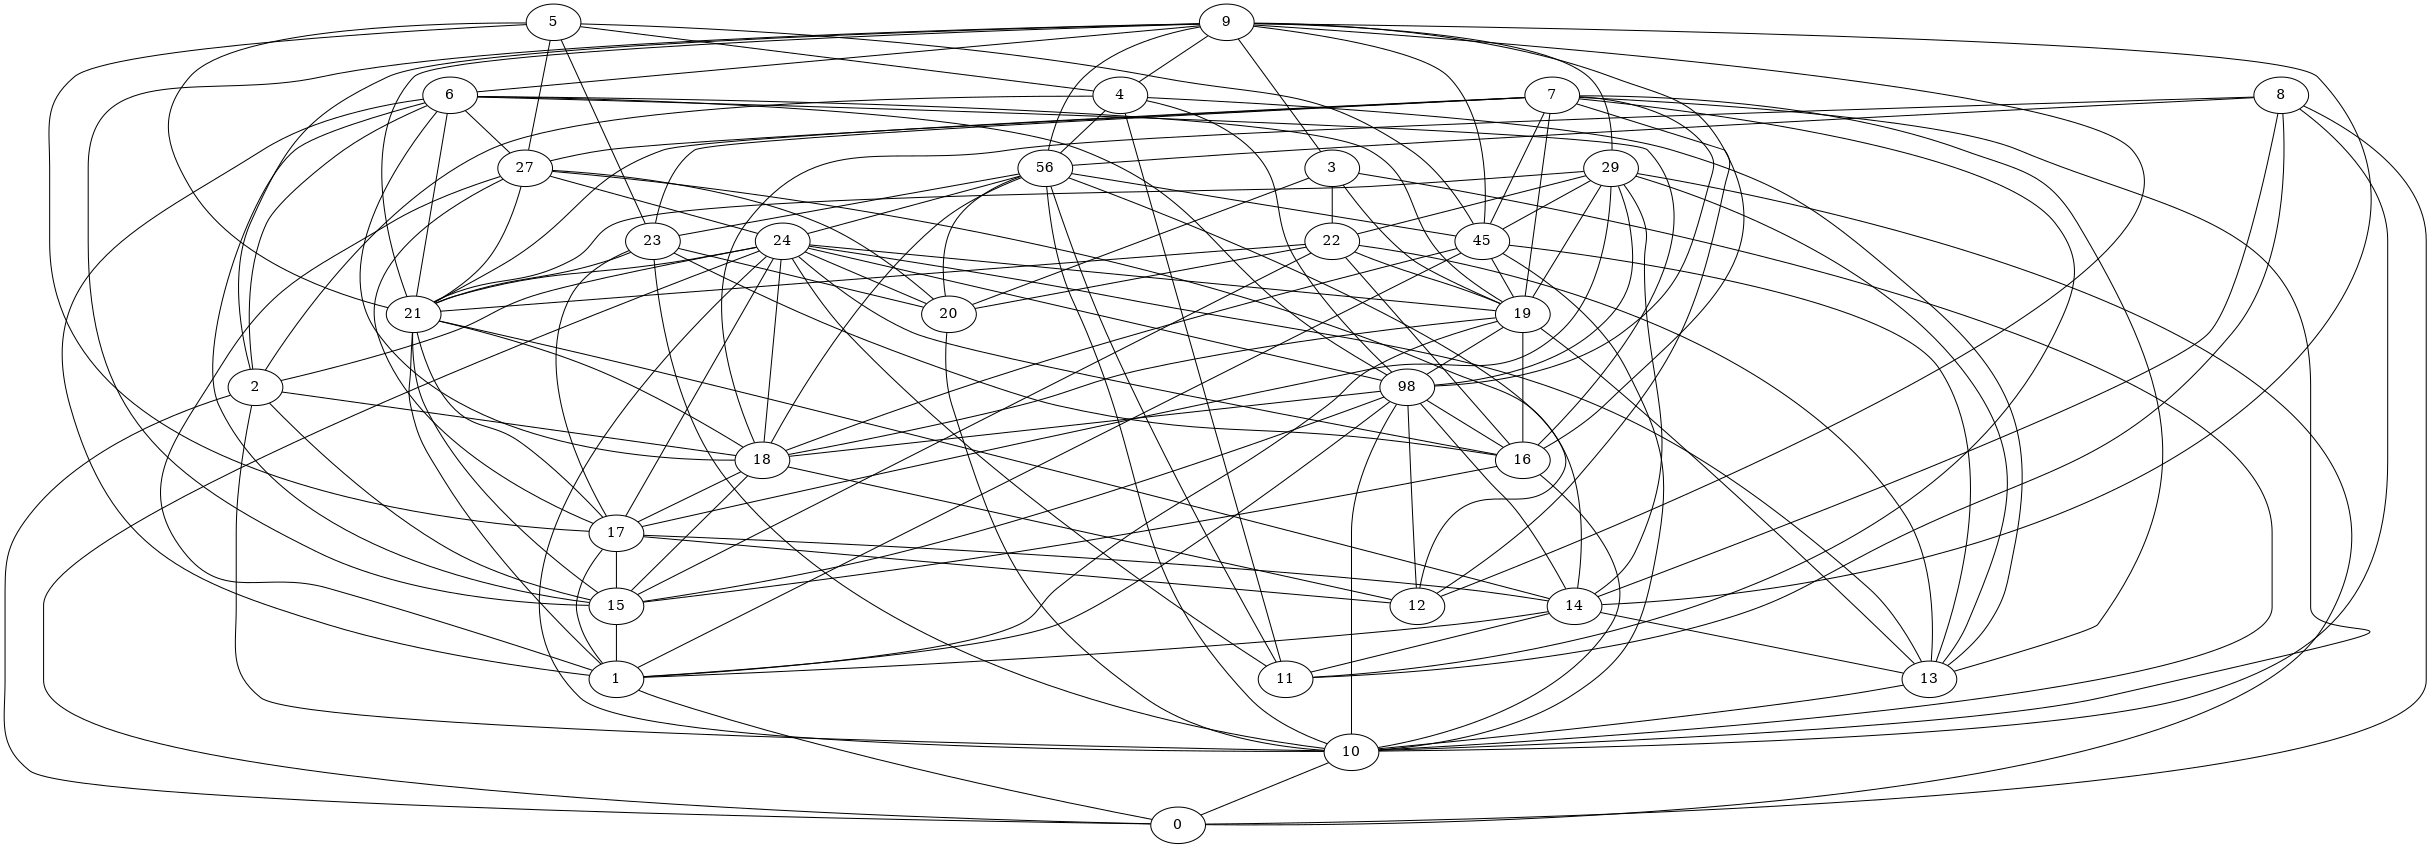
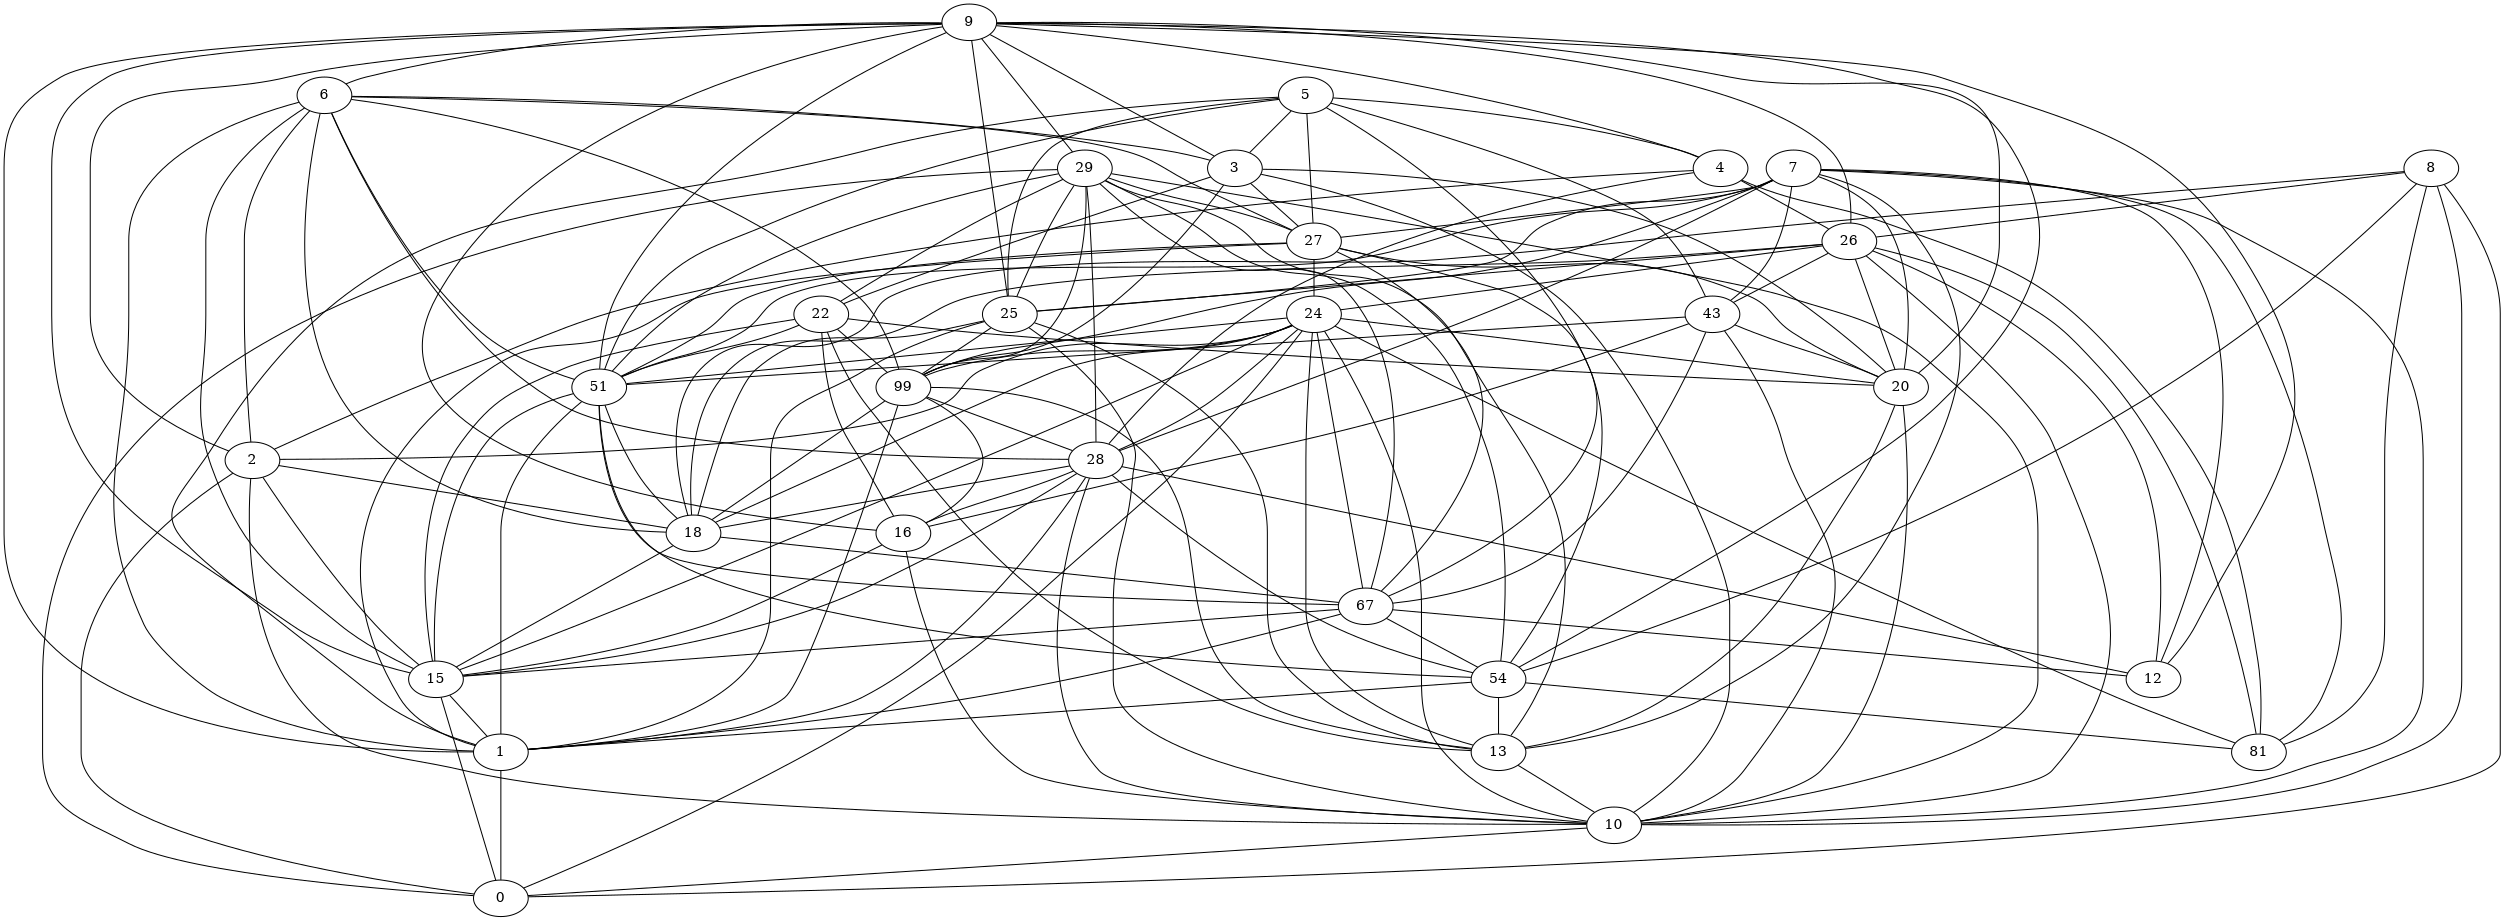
none -> (1639, 62)
(1273, 123) -> (783, 112)
none -> (1270, 132)
none -> (8, 136)
(1045, 168) -> (1849, 241)
(1761, 183) -> (1755, 628)
none -> (1200, 203)
none -> (1279, 209)
none -> (475, 231)
(653, 241) -> (1712, 314)
(1482, 241) -> (1010, 314)
none -> (1896, 242)
(414, 314) -> (599, 387)
(1523, 314) -> (903, 387)
none -> (1942, 373)
(1407, 387) -> (1096, 460)
(1154, 389) -> (919, 485)
(616, 533) -> (1366, 606)
(1090, 533) -> none
(1575, 606) -> (1499, 679)
(1286, 679) -> (2259, 752)
none -> (468, 789)
